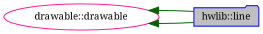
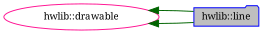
(81, 17) -> (81, 17)
